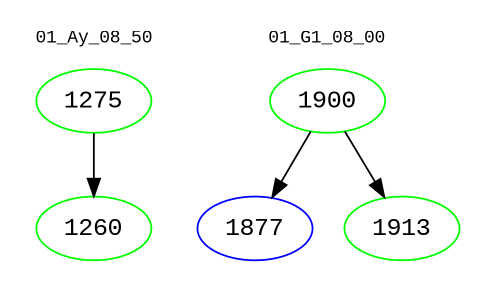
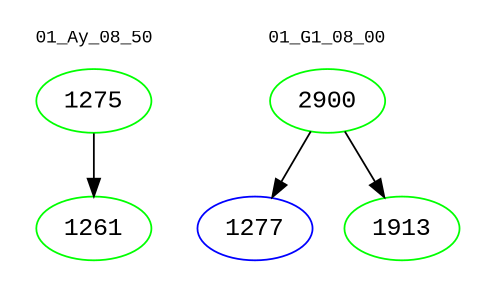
(328, 101) -> (328, 101)
(94, 228) -> (94, 228)
(255, 228) -> (255, 228)
